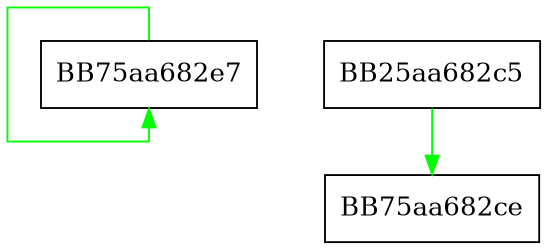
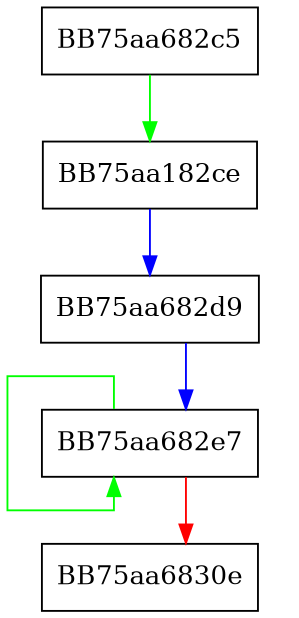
(432, 74) -> (150, 41)
(432, 209) -> (150, 175)
none -> (150, 309)
none -> (150, 577)
